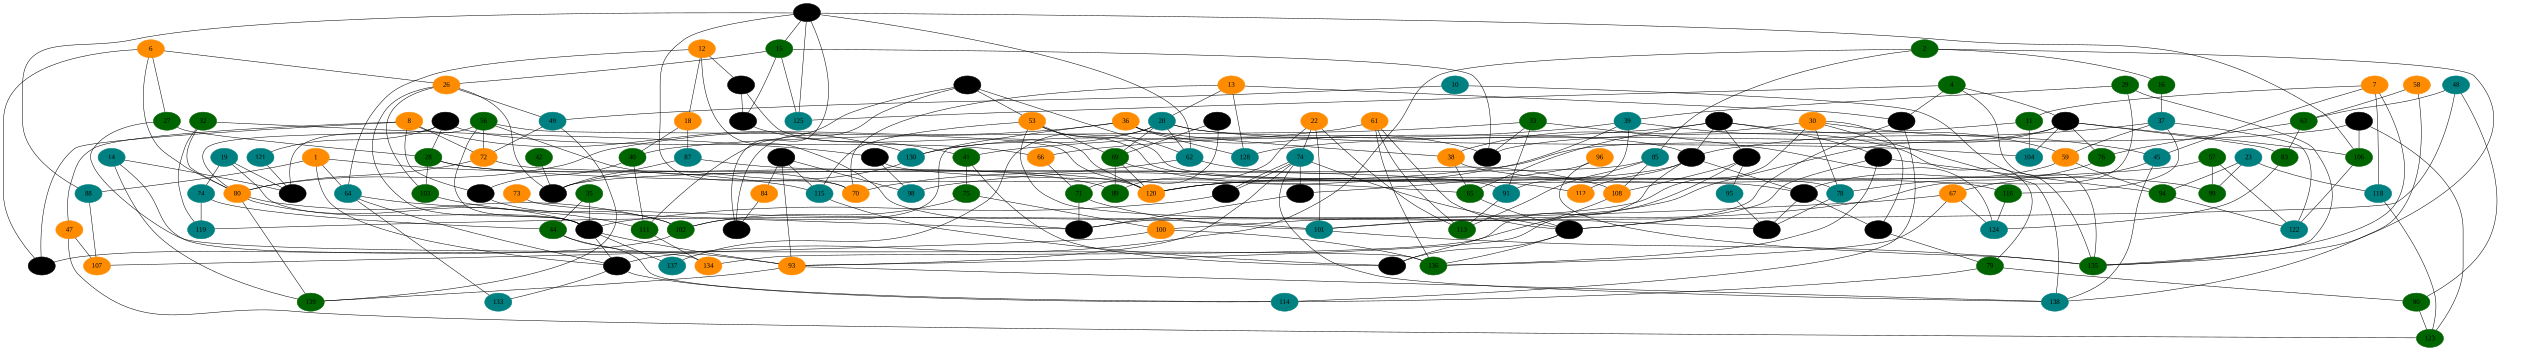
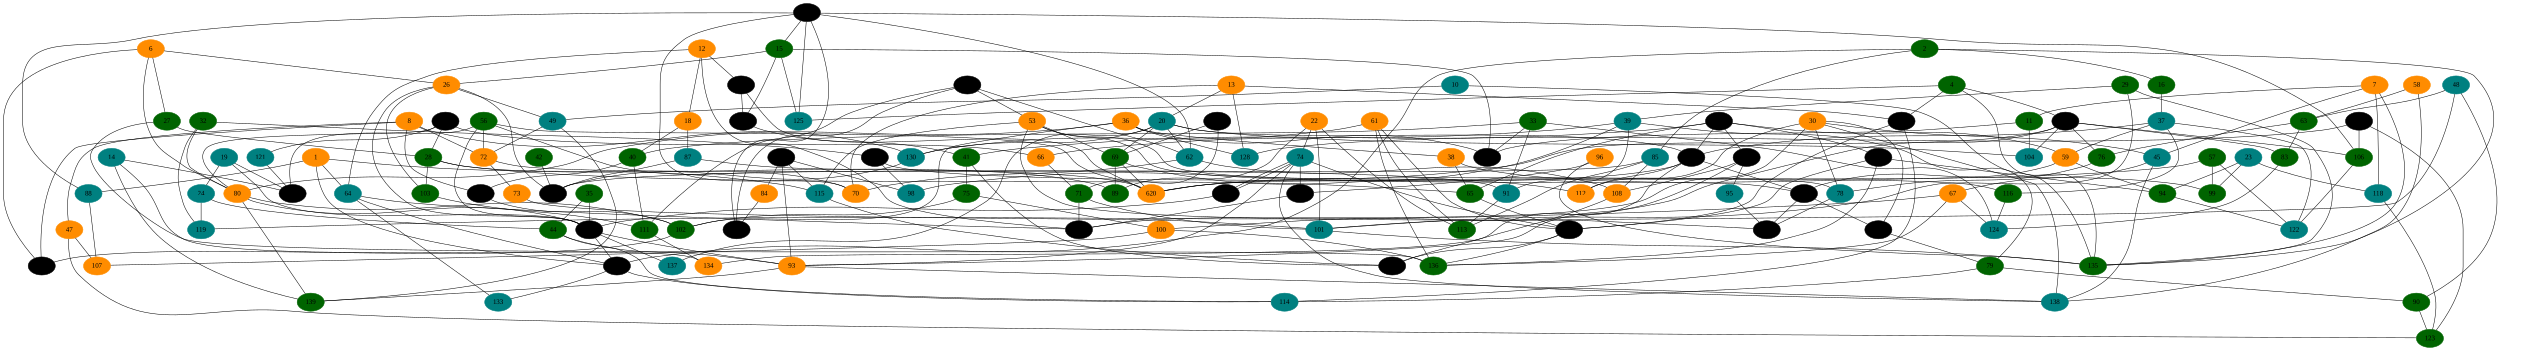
(1629, 133) -> (1700, 170)
(388, 174) -> (502, 178)
(1151, 194) -> (1151, 194)
